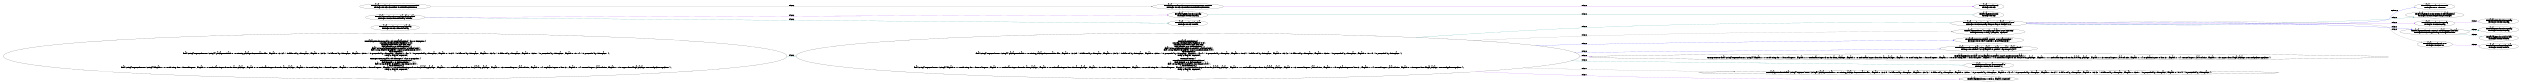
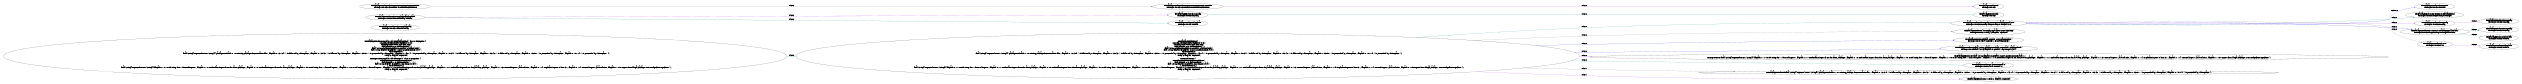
(2435, 7) -> (2435, 7)
